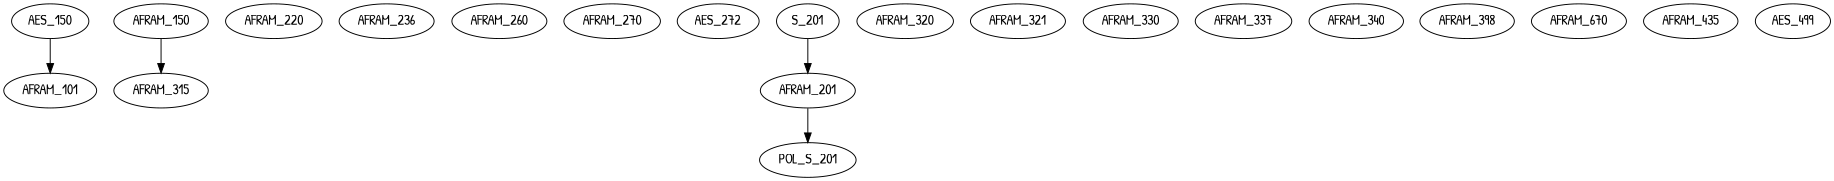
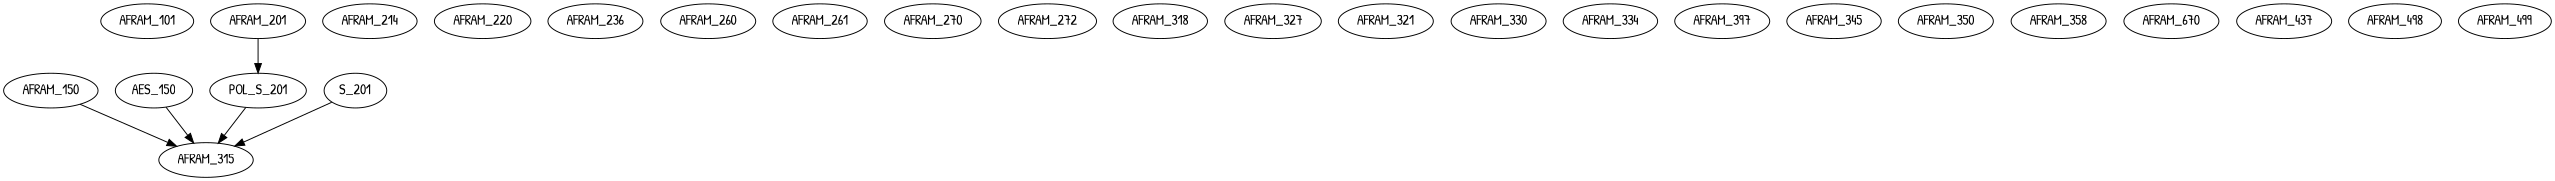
none -> (370, 21)
(718, 21) -> (1047, 21)
none -> (820, 21)
(905, 21) -> (1273, 21)
none -> (1160, 21)
(1244, 21) -> (1722, 21)
(1356, 21) -> (1834, 21)
(1467, 21) -> (2059, 21)
none -> (1610, 21)
(1691, 21) -> (2284, 21)
(1793, 21) -> (2505, 21)
none -> (1946, 21)
none -> (2395, 21)
(50, 51) -> (177, 121)
(808, 51) -> (288, 122)
none -> (235, 121)
